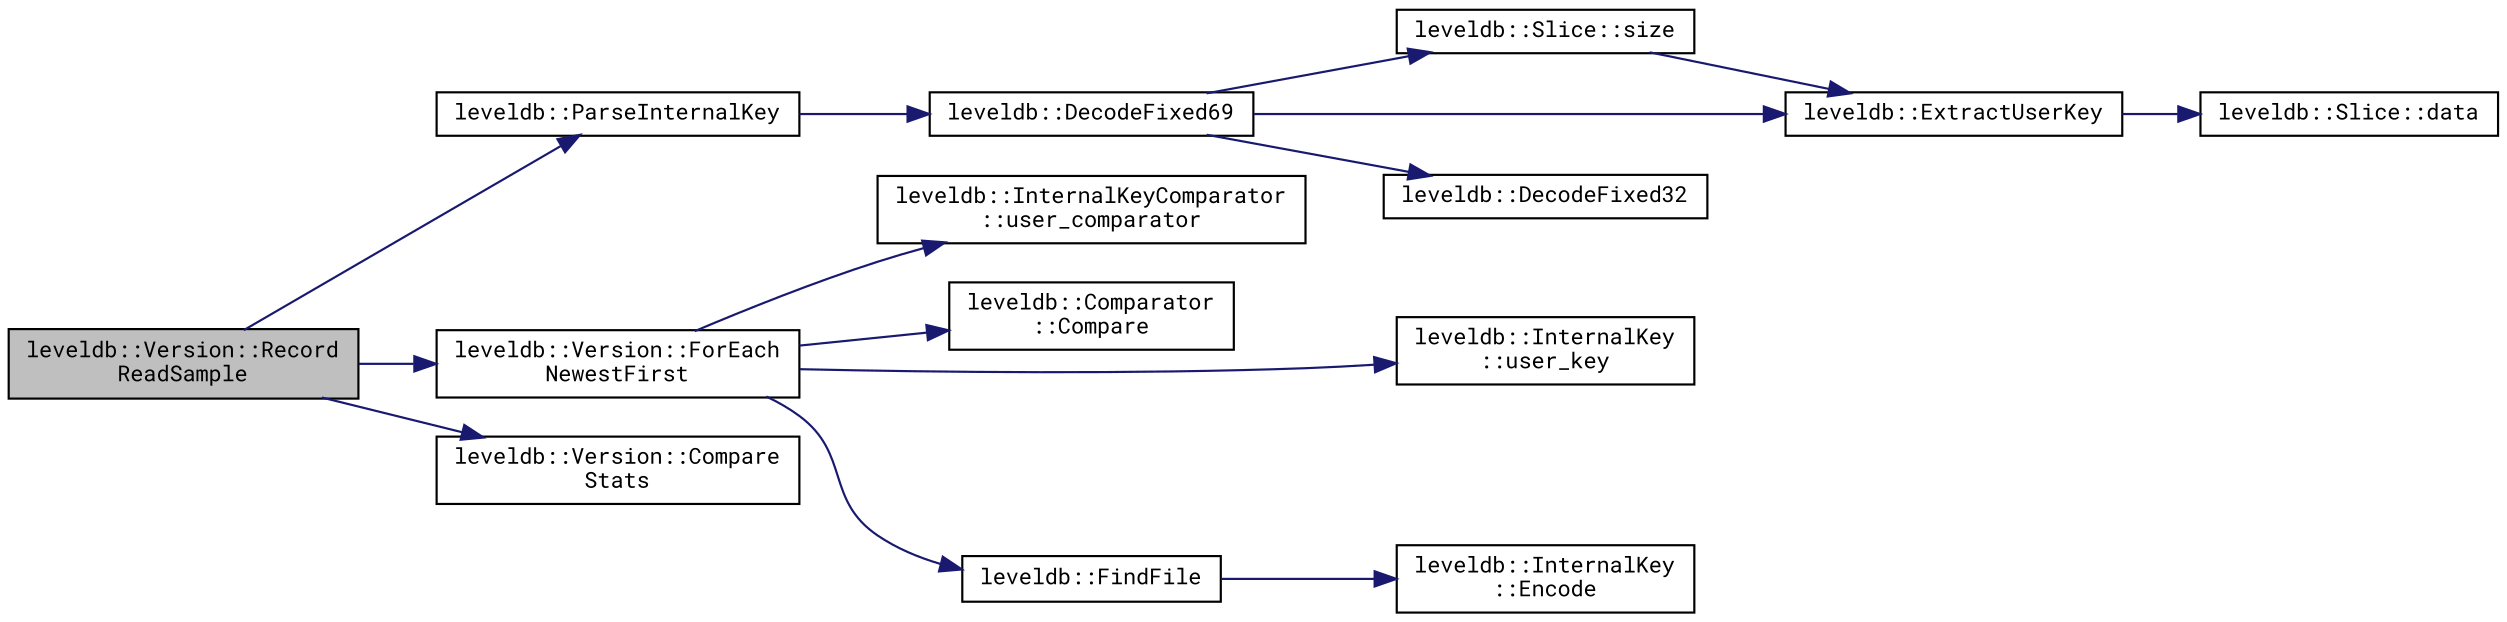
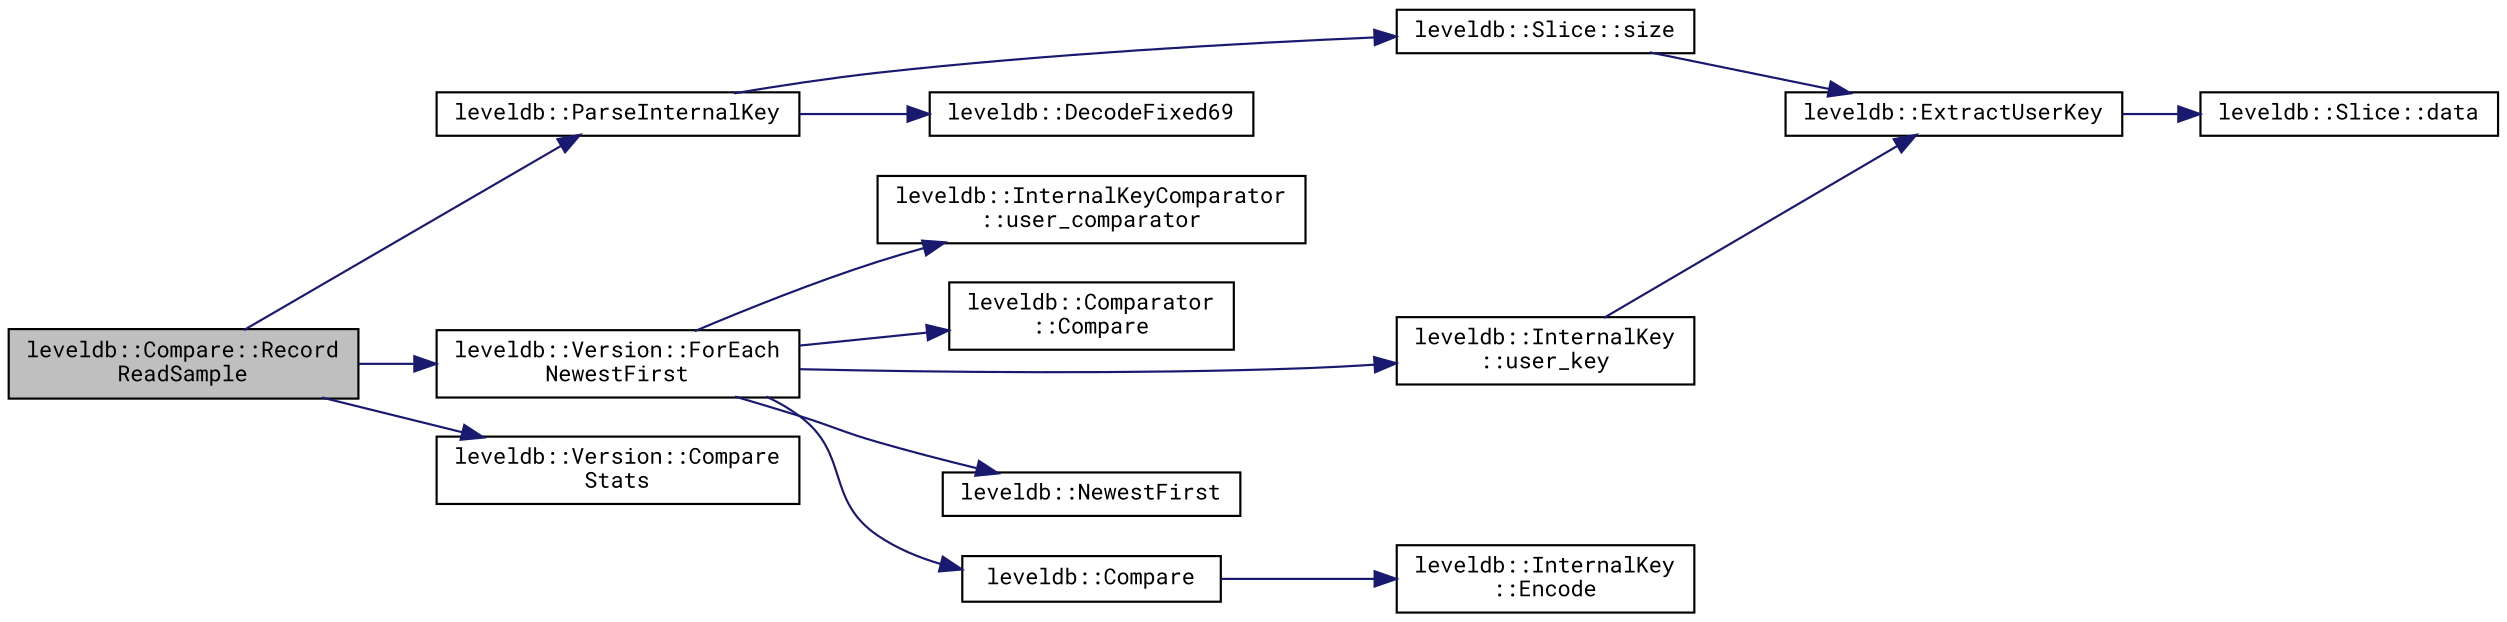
(1308, 75) -> (1053, 57)
(1509, 114) -> (1751, 232)
(1546, 197) -> none
(184, 364) -> (184, 364)
none -> (1092, 494)
(1092, 579) -> (1092, 579)
